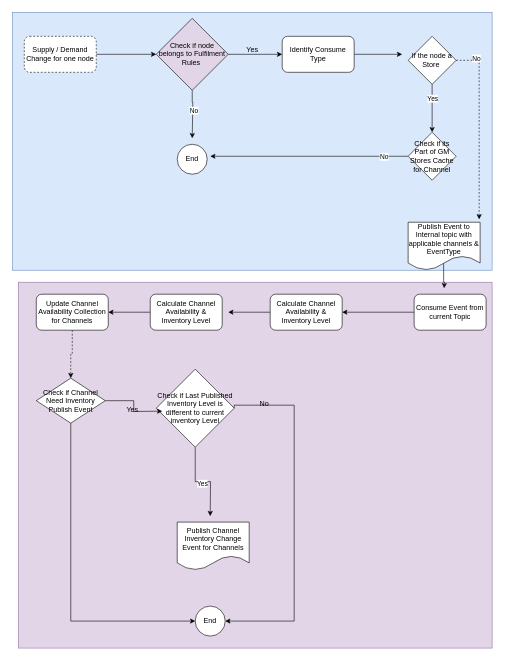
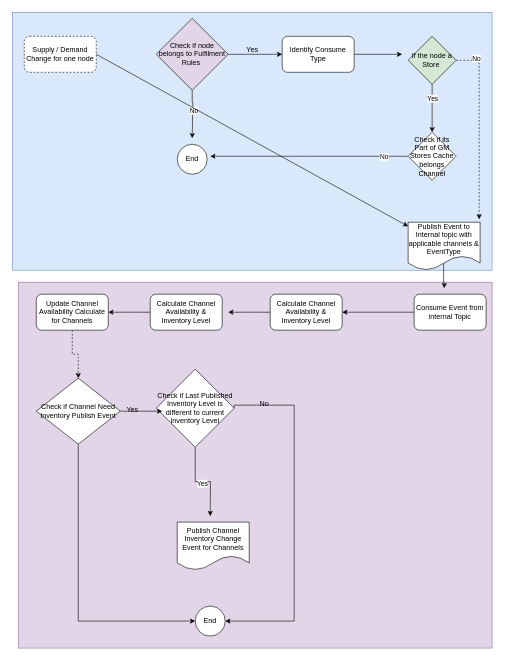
(99, 54) -> (186, 104)
(432, 60) -> (432, 60)
(432, 156) -> (432, 156)
(72, 312) -> (72, 312)
(450, 312) -> (450, 312)
(71, 401) -> (78, 411)
